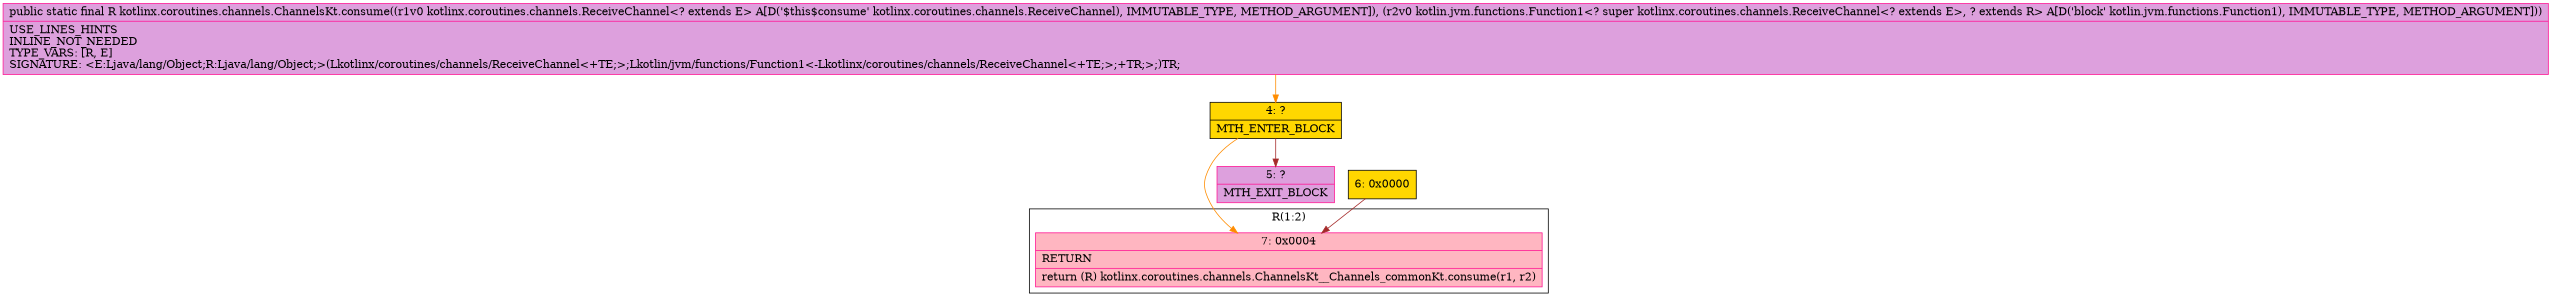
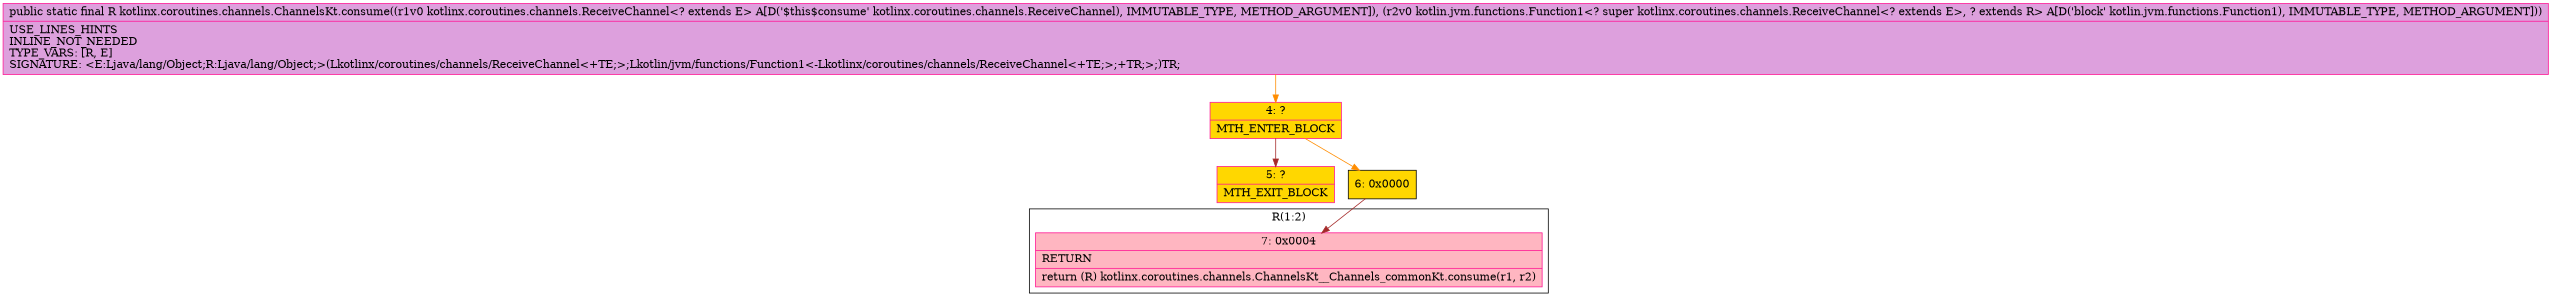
(1276, 120) -> (1276, 120)
(1205, 181) -> (1329, 152)
(1276, 185) -> (1276, 185)
